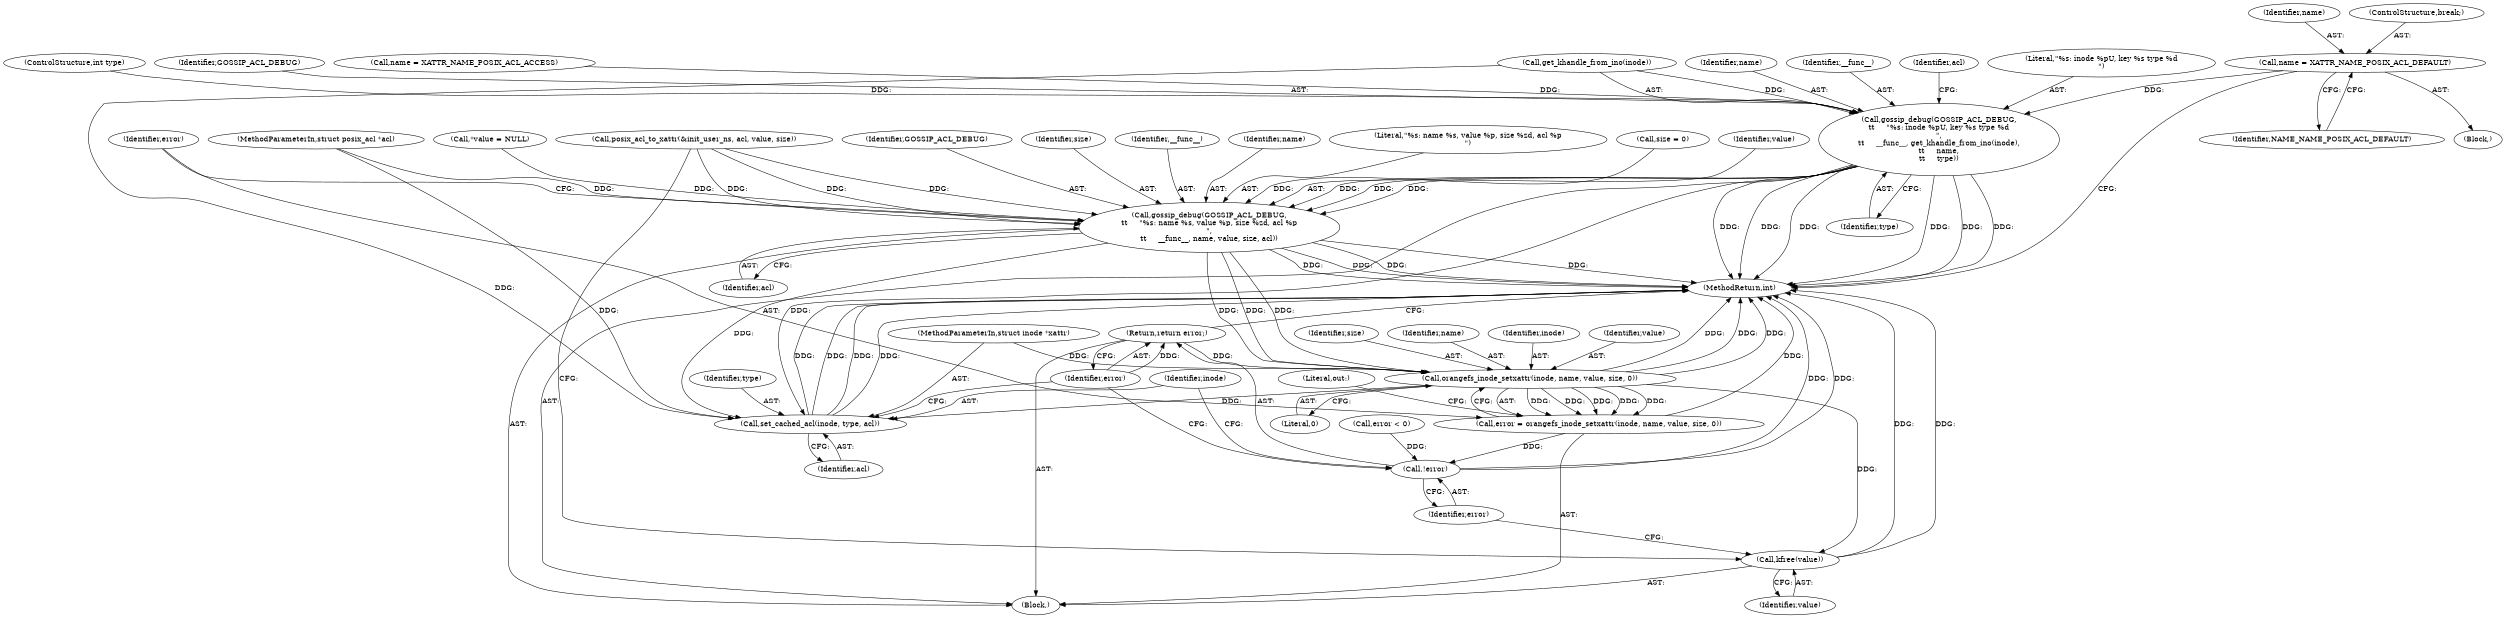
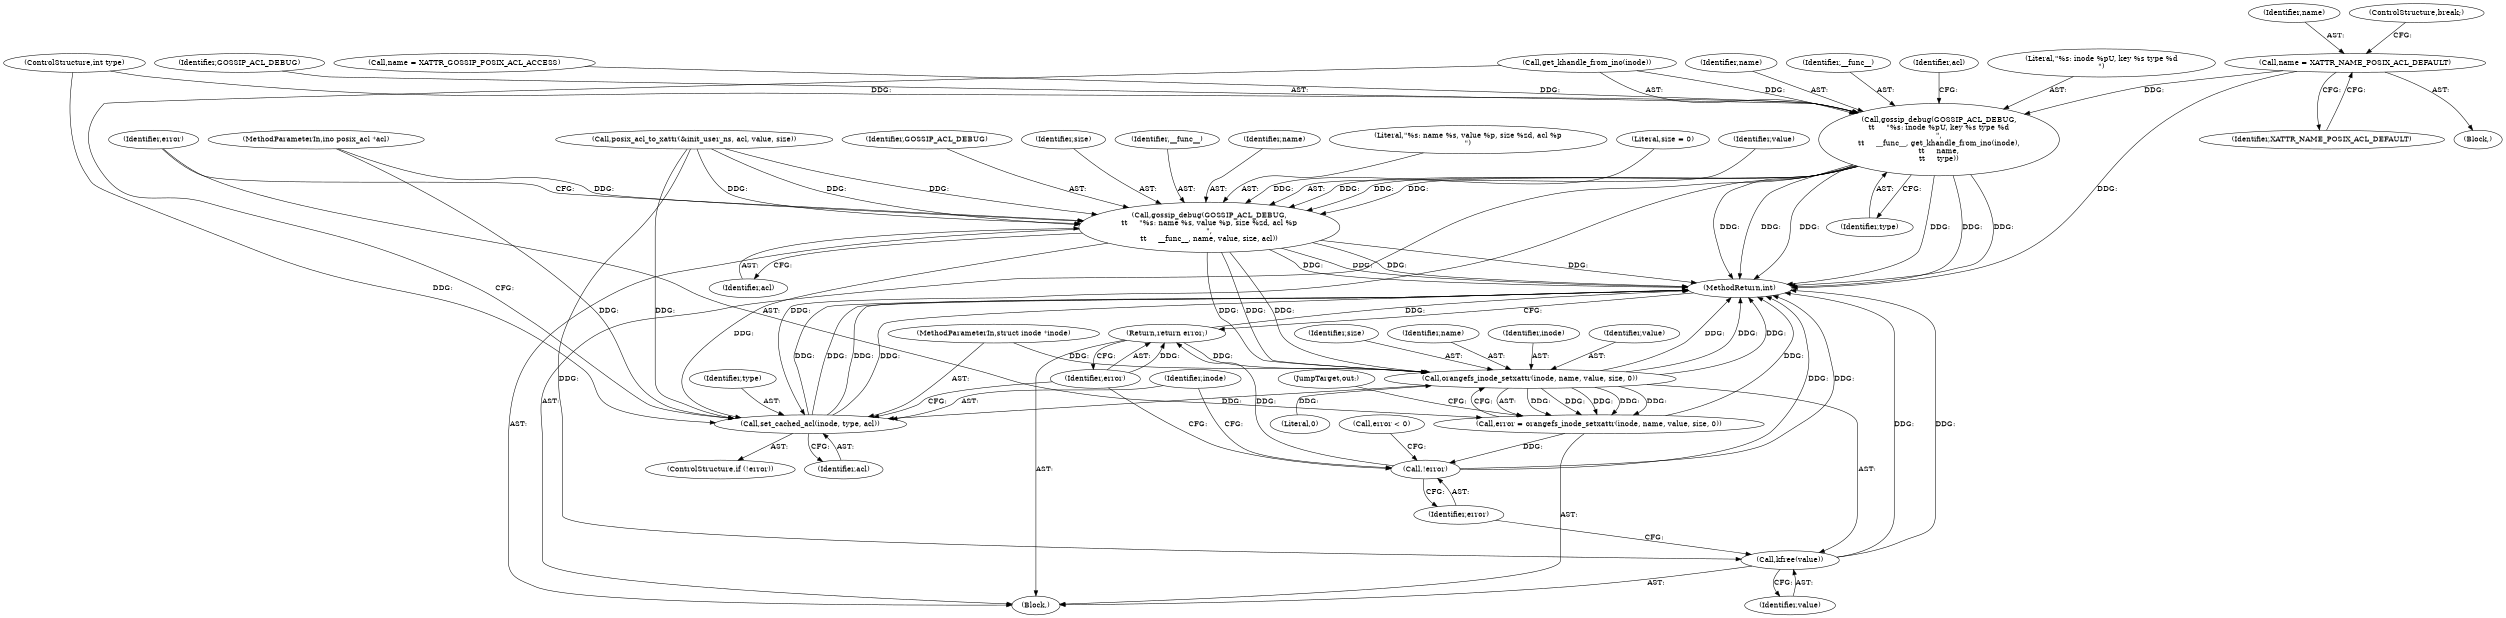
(2404, 36) -> (2404, 36)
(465, 63) -> (465, 63)
(316, 140) -> (316, 140)
(490, 140) -> none
(1663, 140) -> (1663, 140)
(2322, 140) -> (2322, 140)
(2109, 189) -> (2109, 189)
none -> (355, 281)
(506, 288) -> (506, 288)
none -> (655, 304)
(1416, 311) -> (1416, 311)
none -> (1459, 313)
(994, 334) -> (994, 334)
(570, 379) -> (570, 379)
(1327, 379) -> (1327, 379)
(1370, 391) -> none
(1267, 402) -> (1267, 402)
(1310, 402) -> (1310, 402)
(1418, 447) -> (1418, 447)
none -> (720, 470)
(1868, 470) -> (1868, 470)
